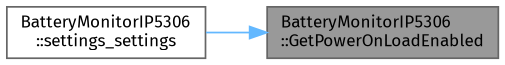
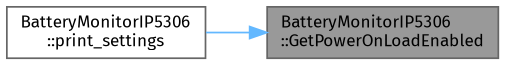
(106, 33) -> (106, 33)
